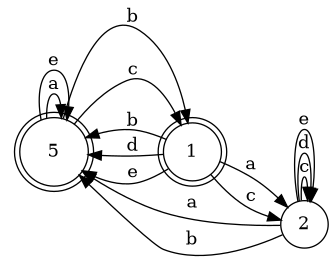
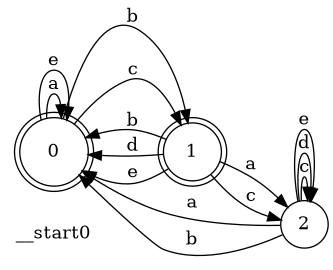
(54, 152) -> (54, 152)
none -> (54, 234)
